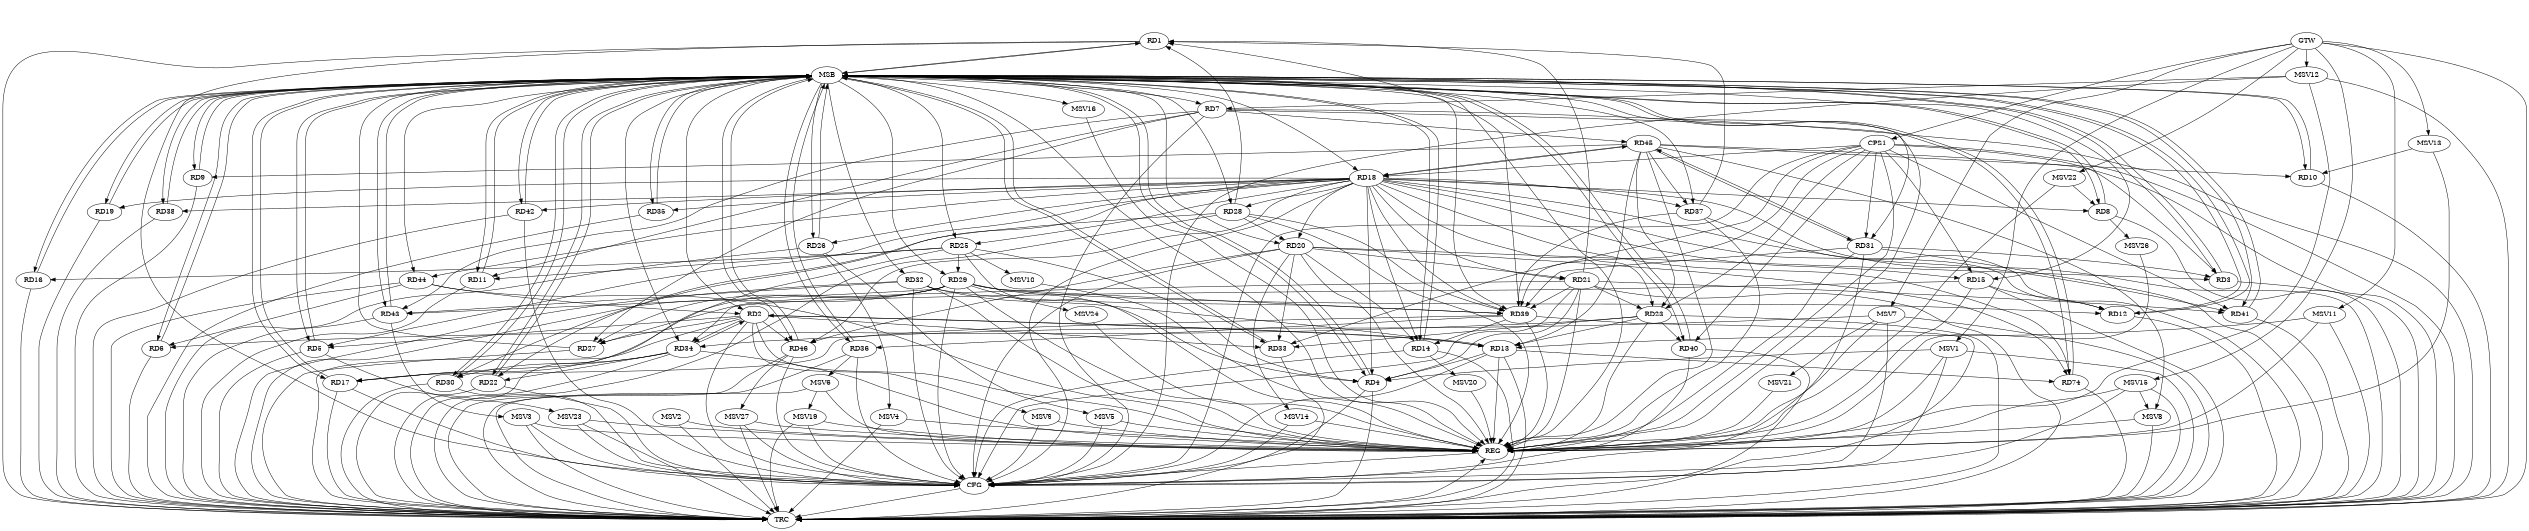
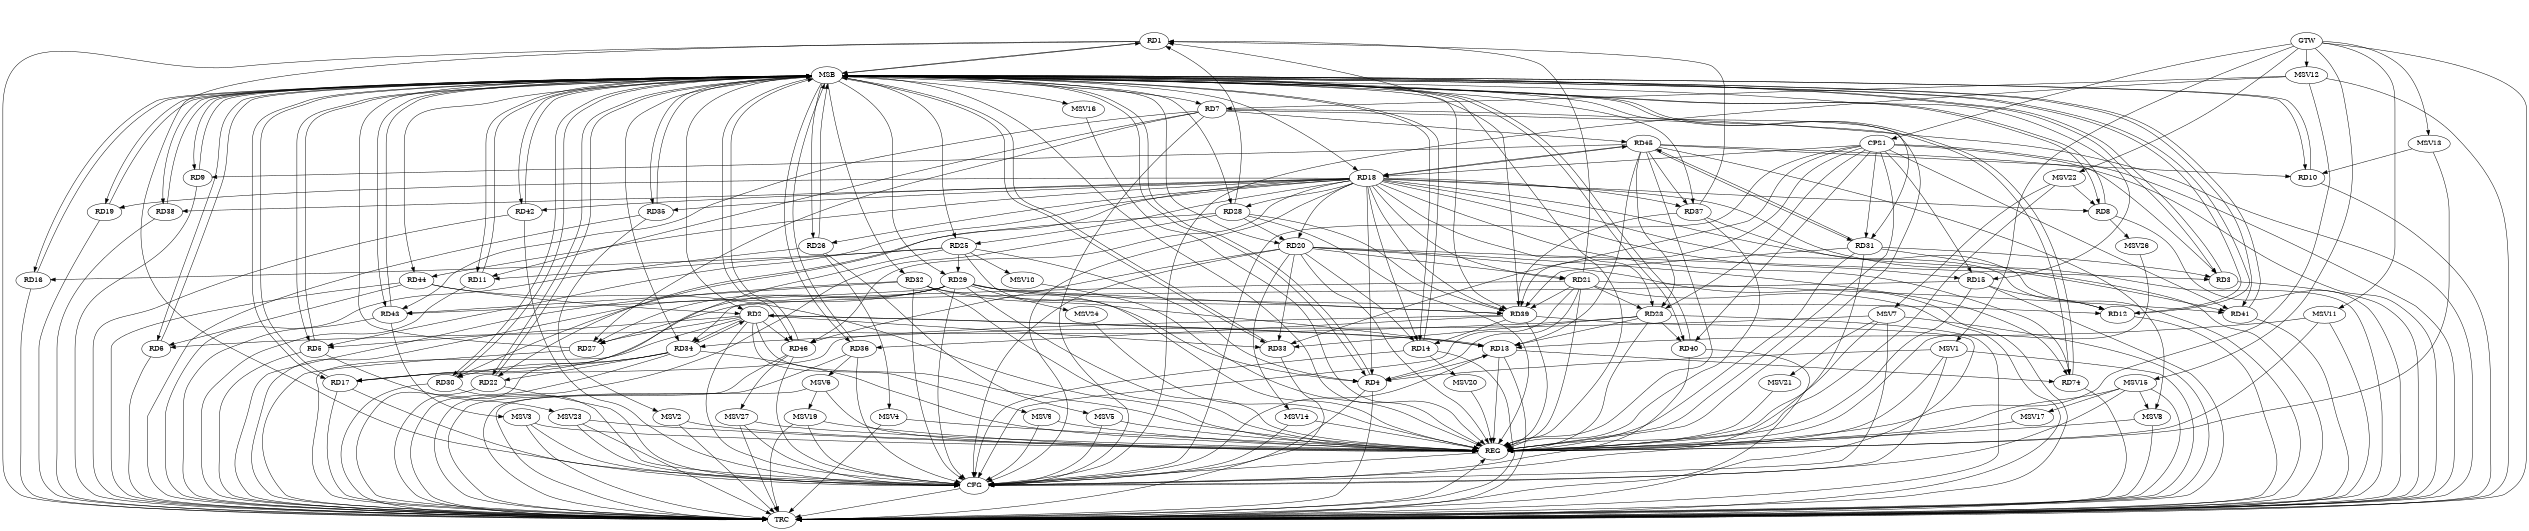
(2045, 105) -> (1970, 238)
none -> (560, 316)
(1454, 362) -> (1435, 369)
none -> (2033, 417)
none -> (1855, 500)
